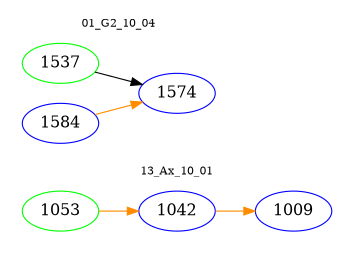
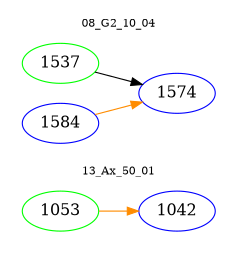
(119, 24) -> (119, 24)
(177, 172) -> (119, 172)
(294, 211) -> none
